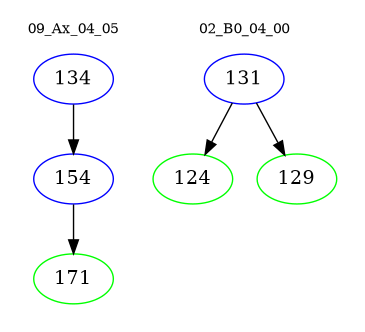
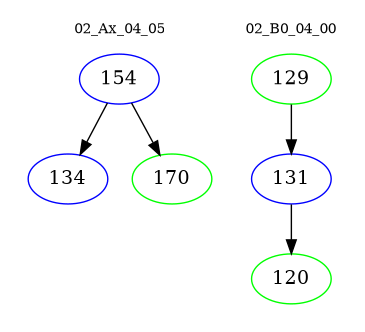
(74, 30) -> (120, 30)
(74, 122) -> (97, 123)
(267, 123) -> (291, 122)
(193, 179) -> (291, 279)
(74, 279) -> (172, 179)
